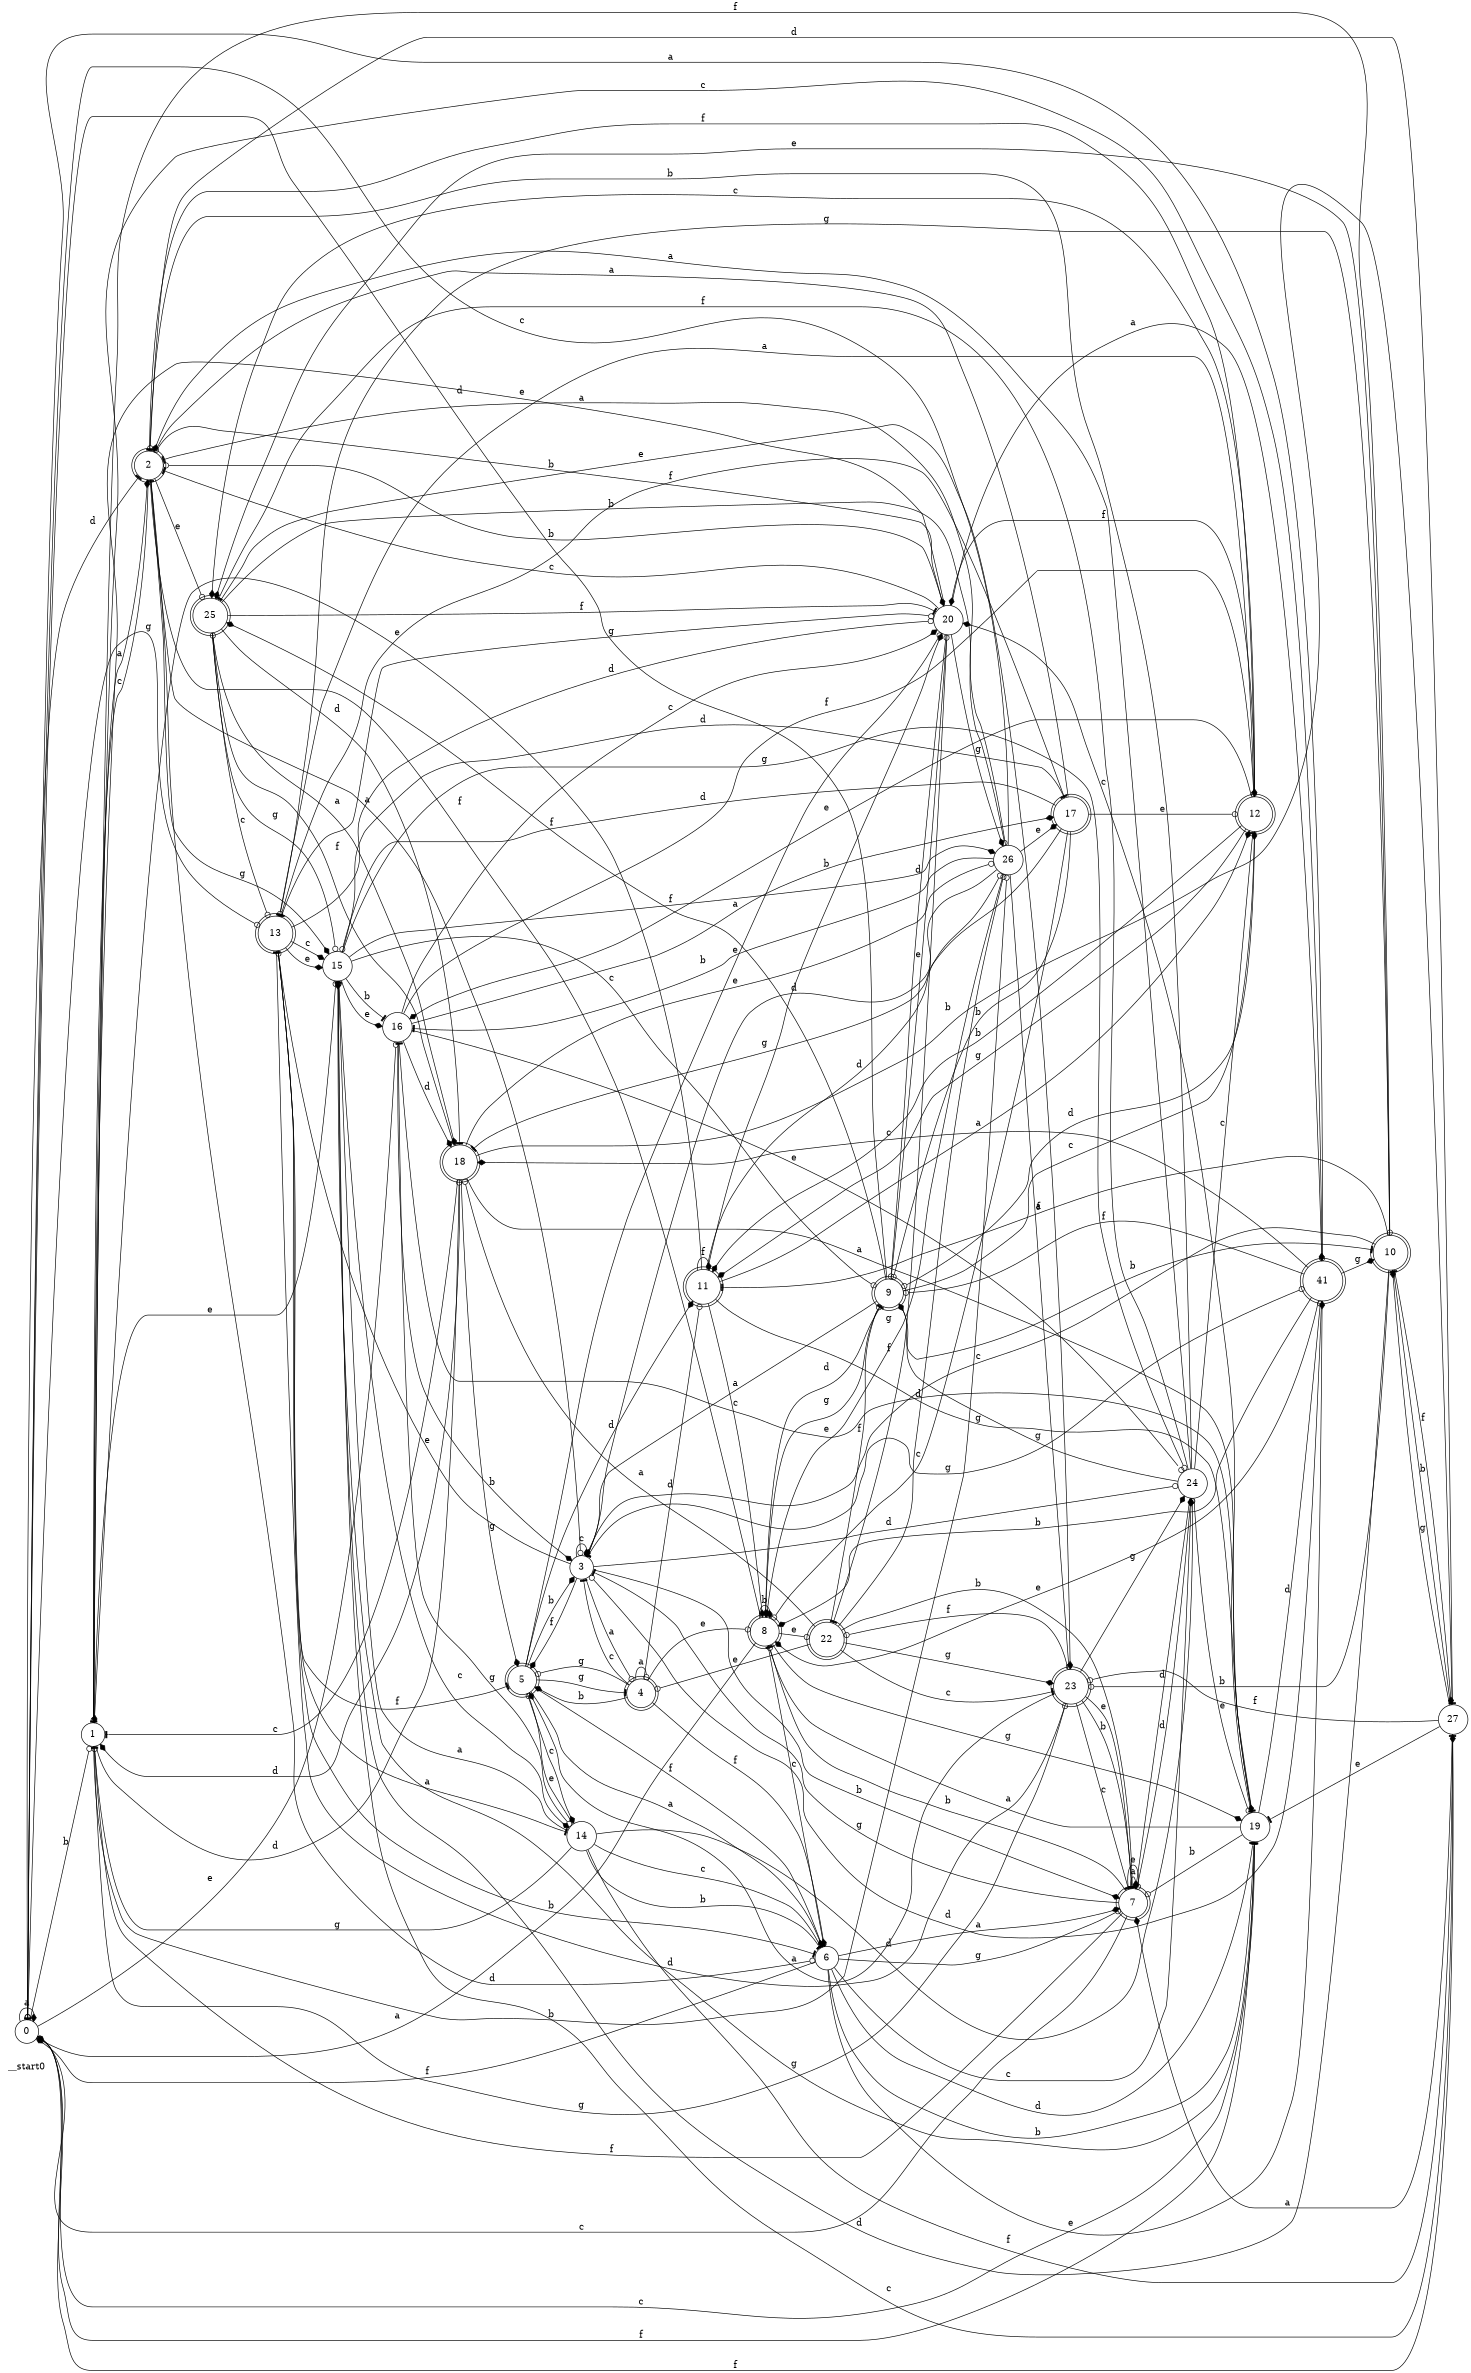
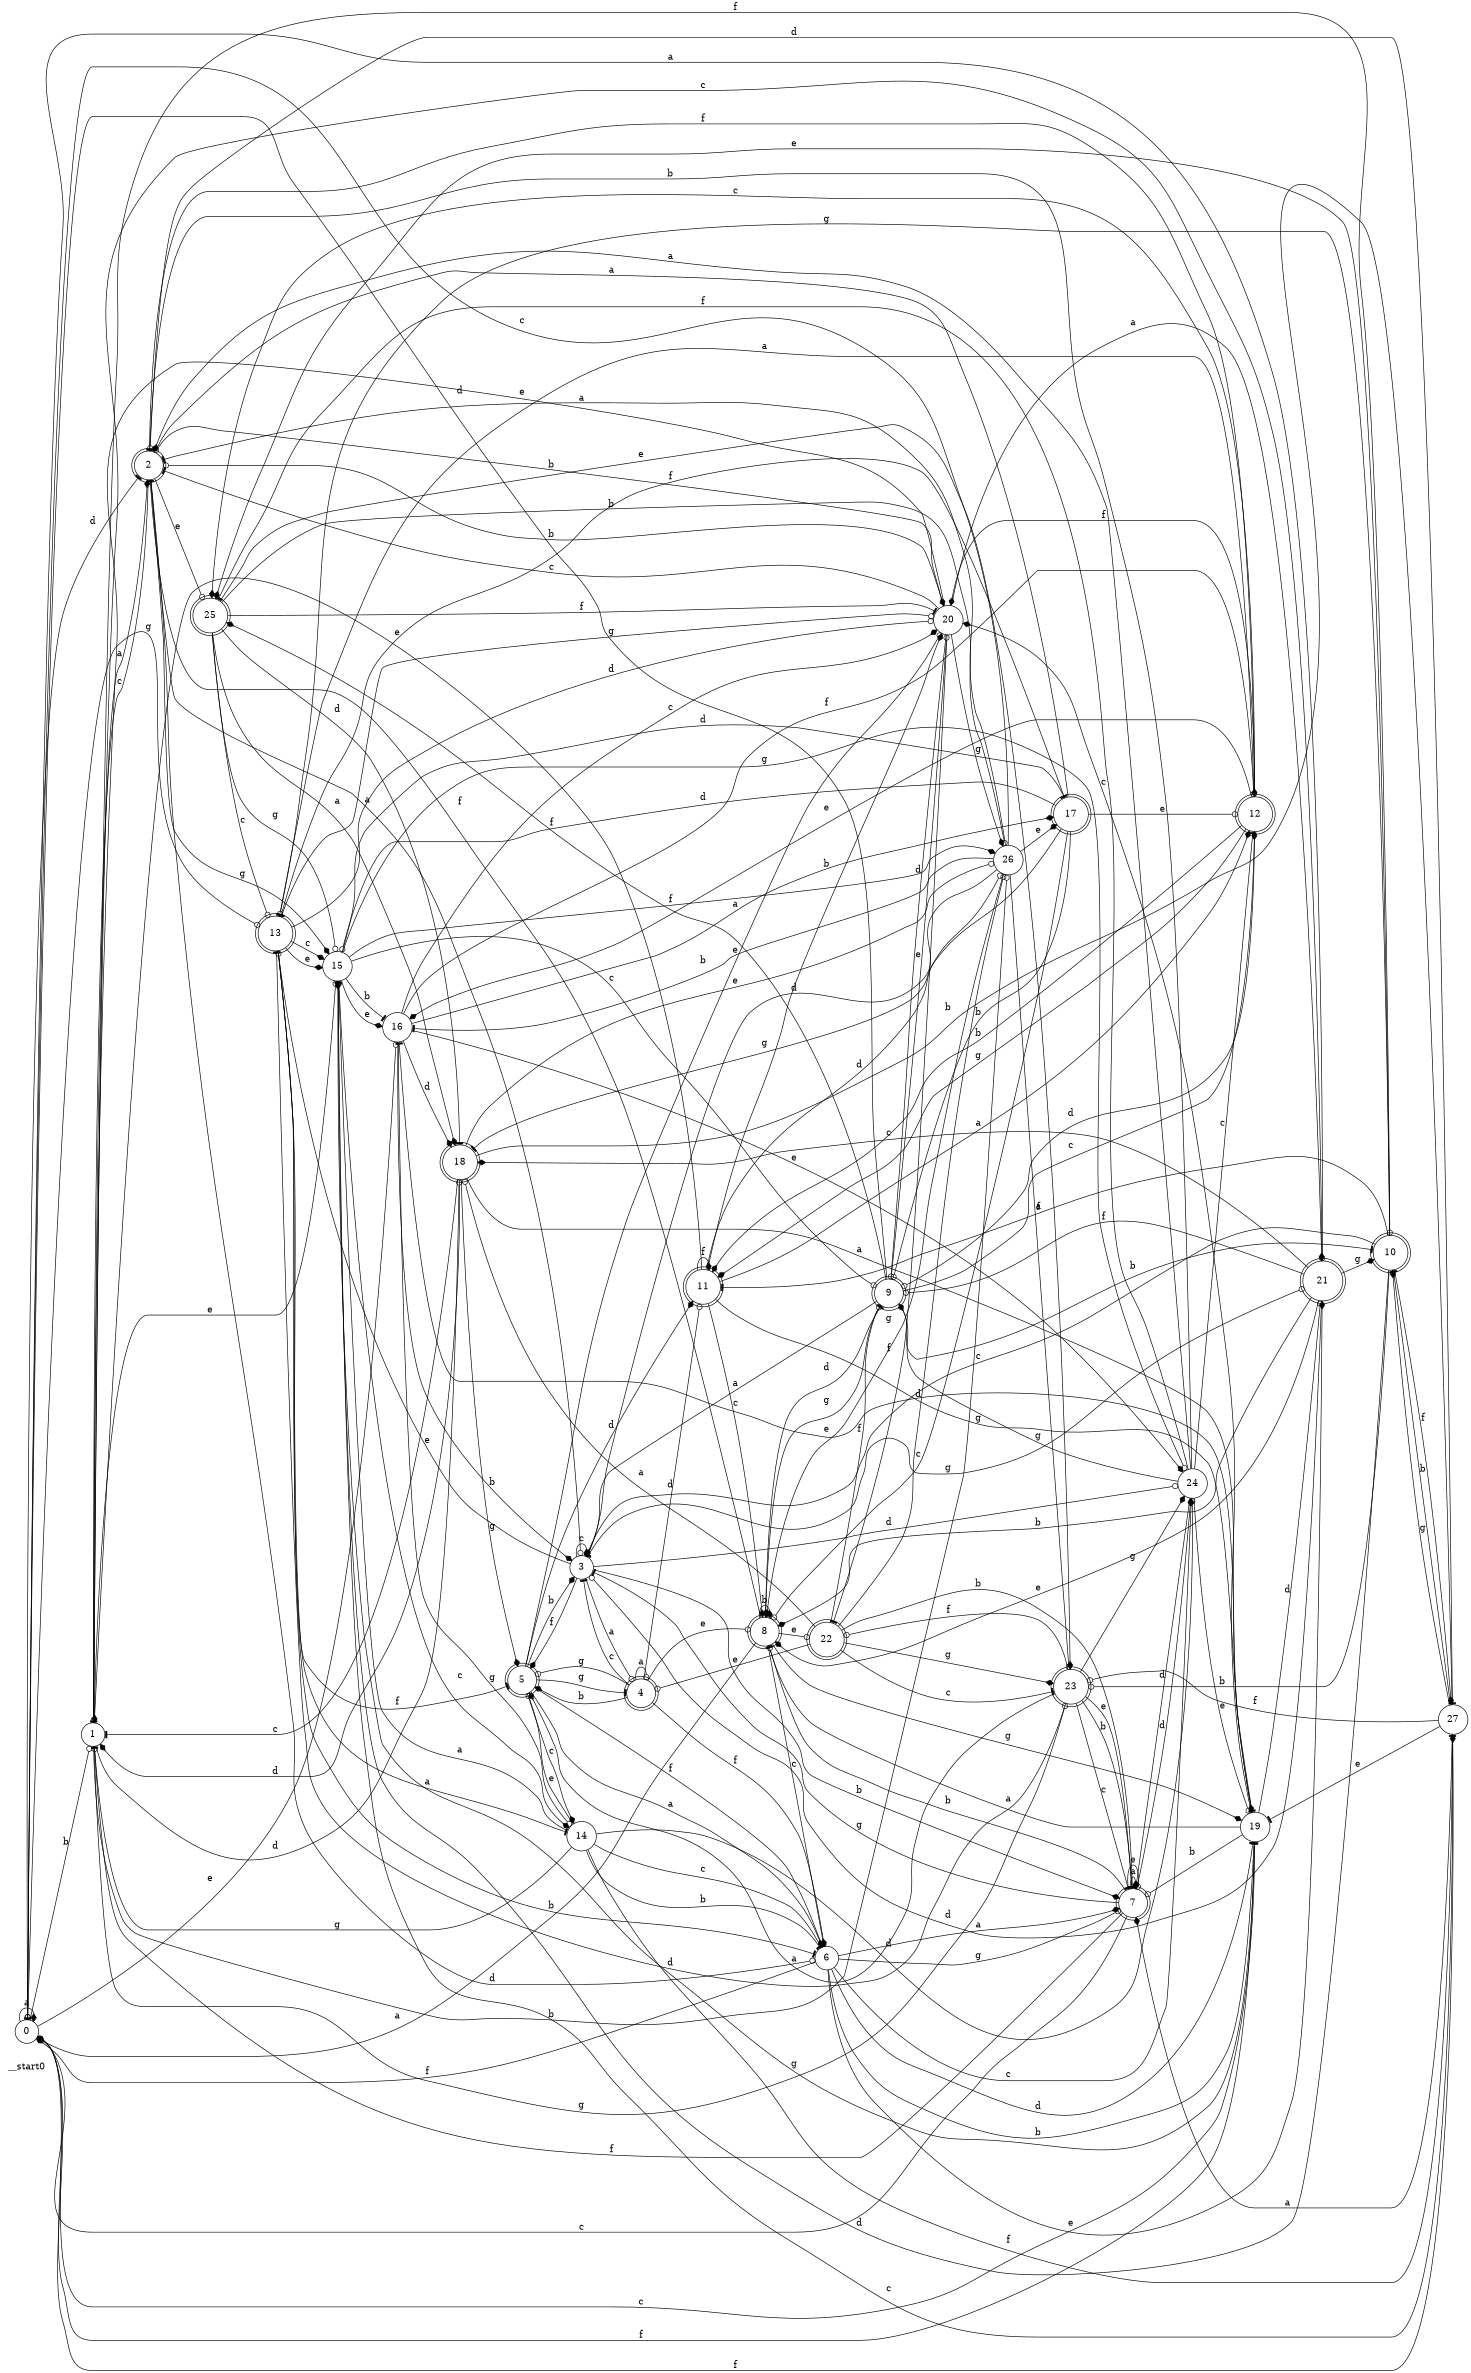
(335, 886) -> none
(833, 1184) -> (833, 1184)
(1323, 1281) -> (1323, 1281)
